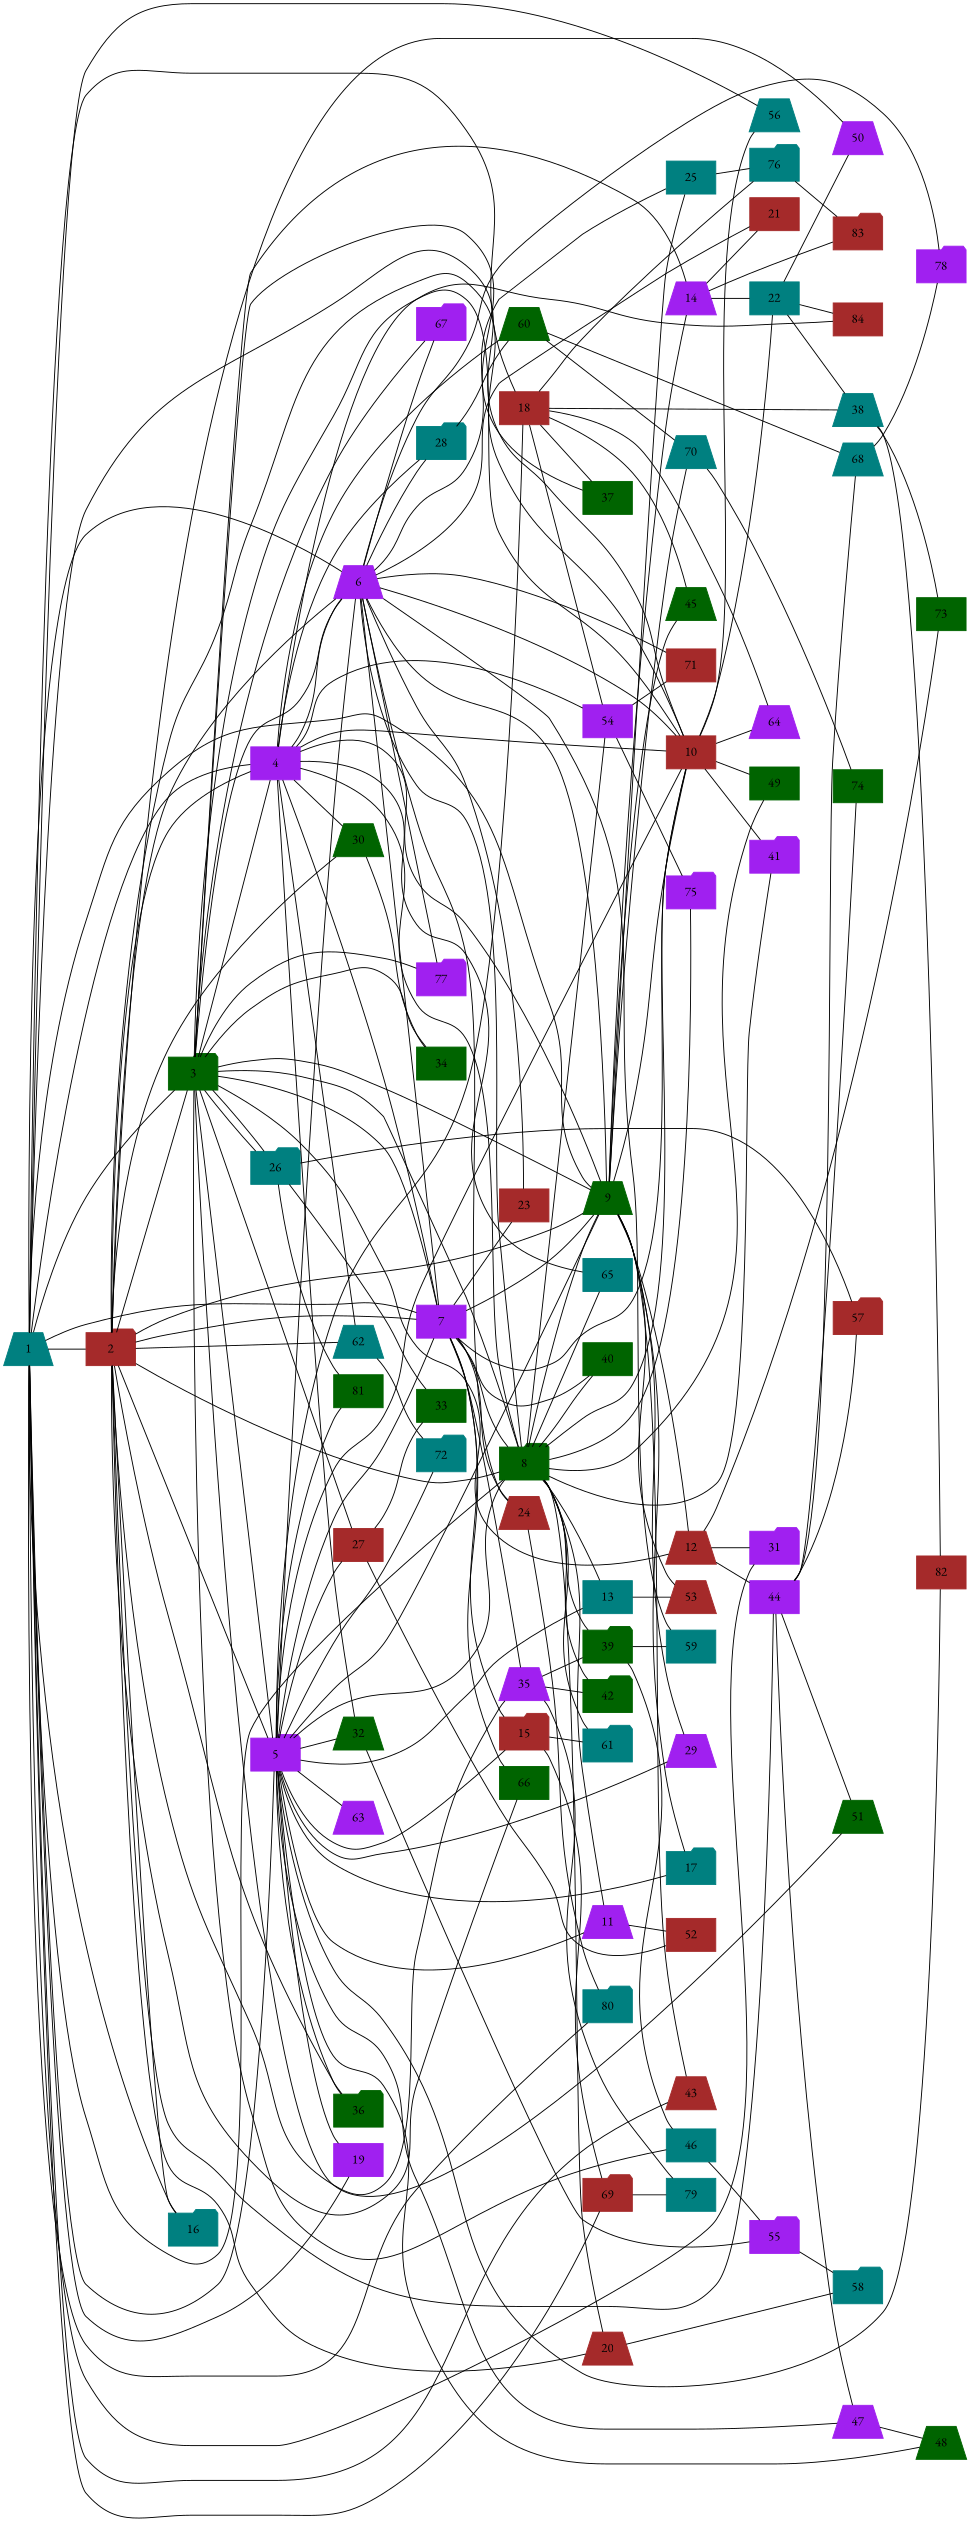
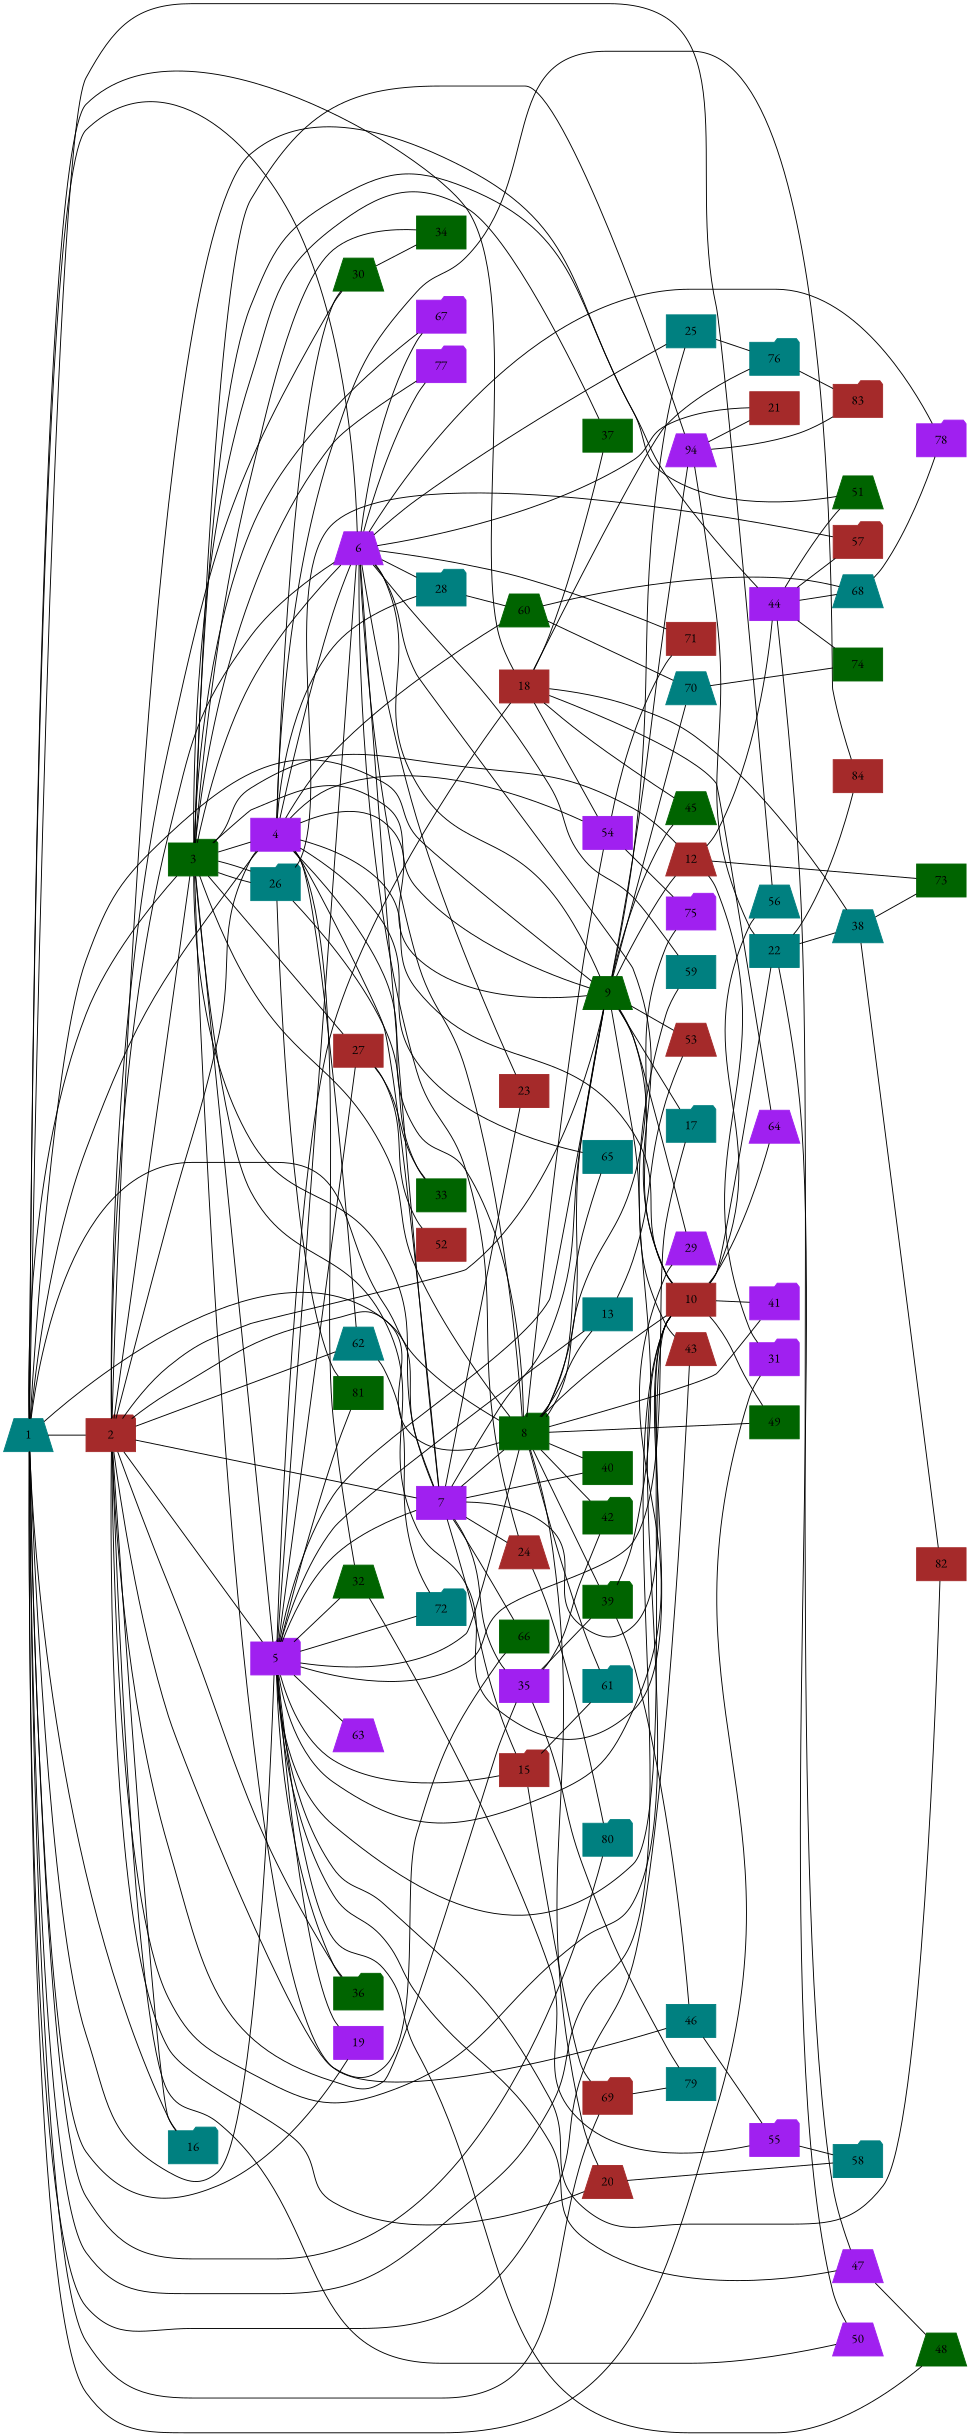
(691, 298) -> (691, 450)
(524, 1684) -> (524, 1686)
(608, 1922) -> none
